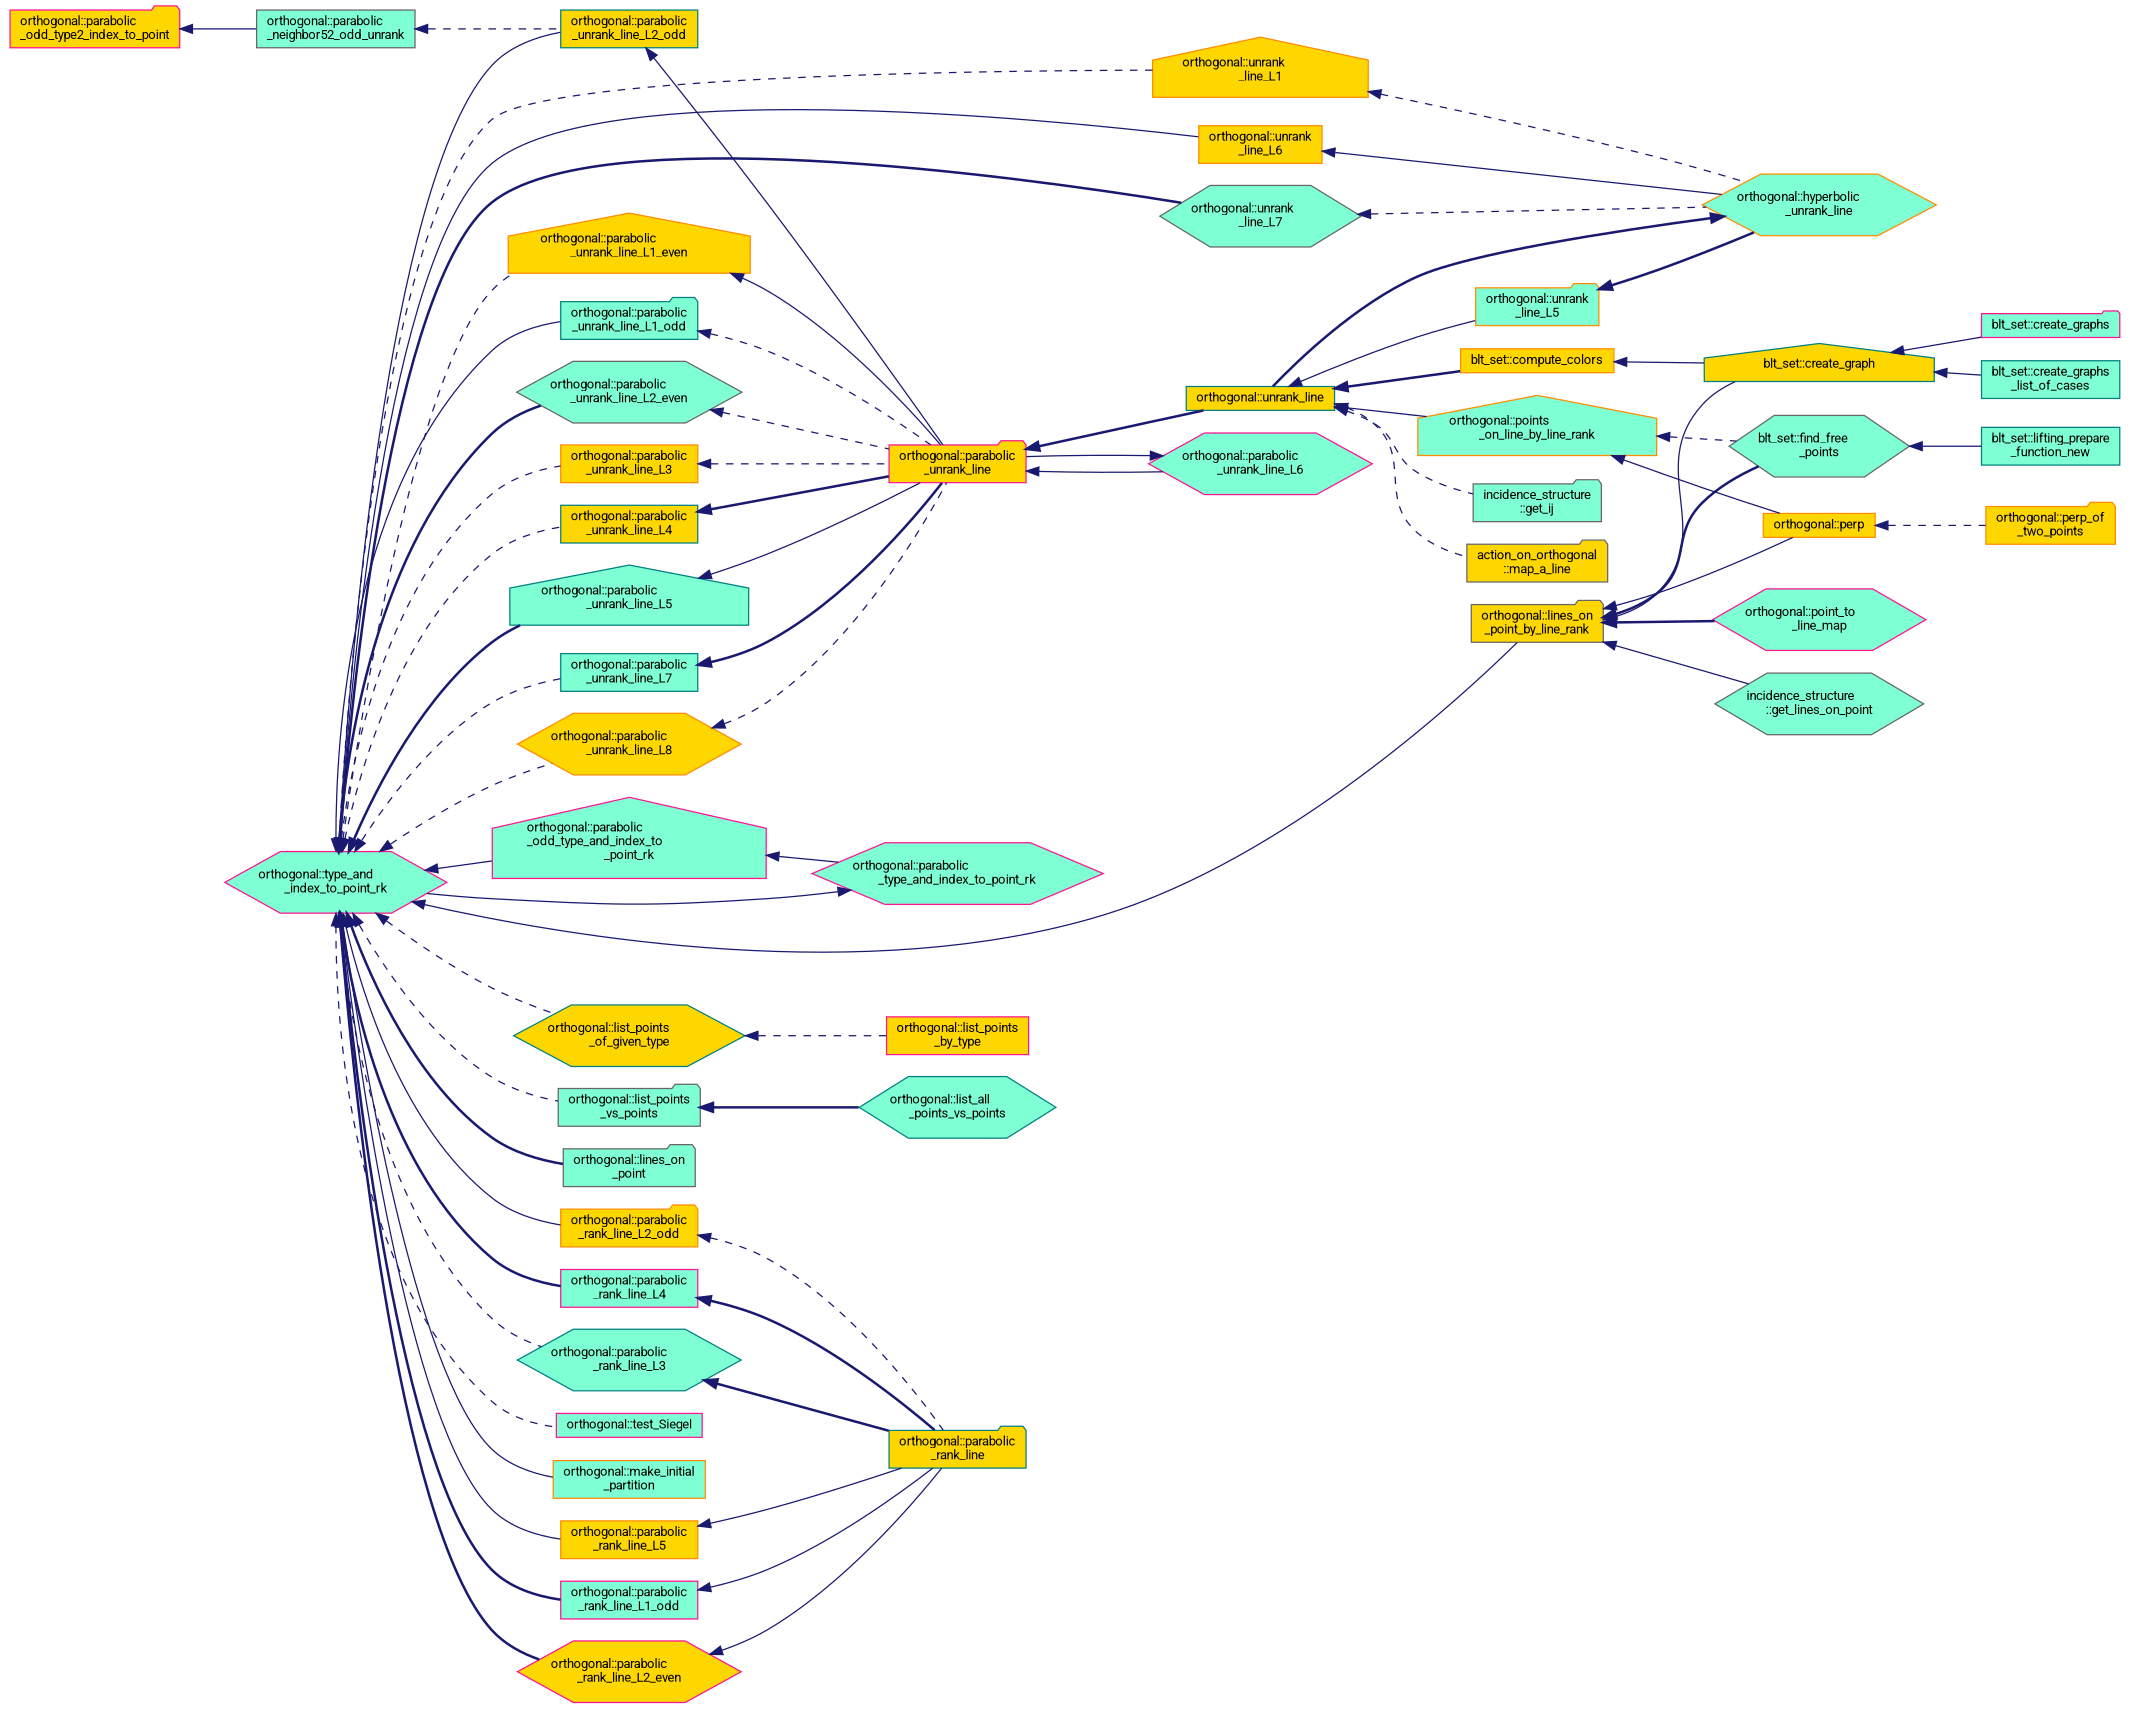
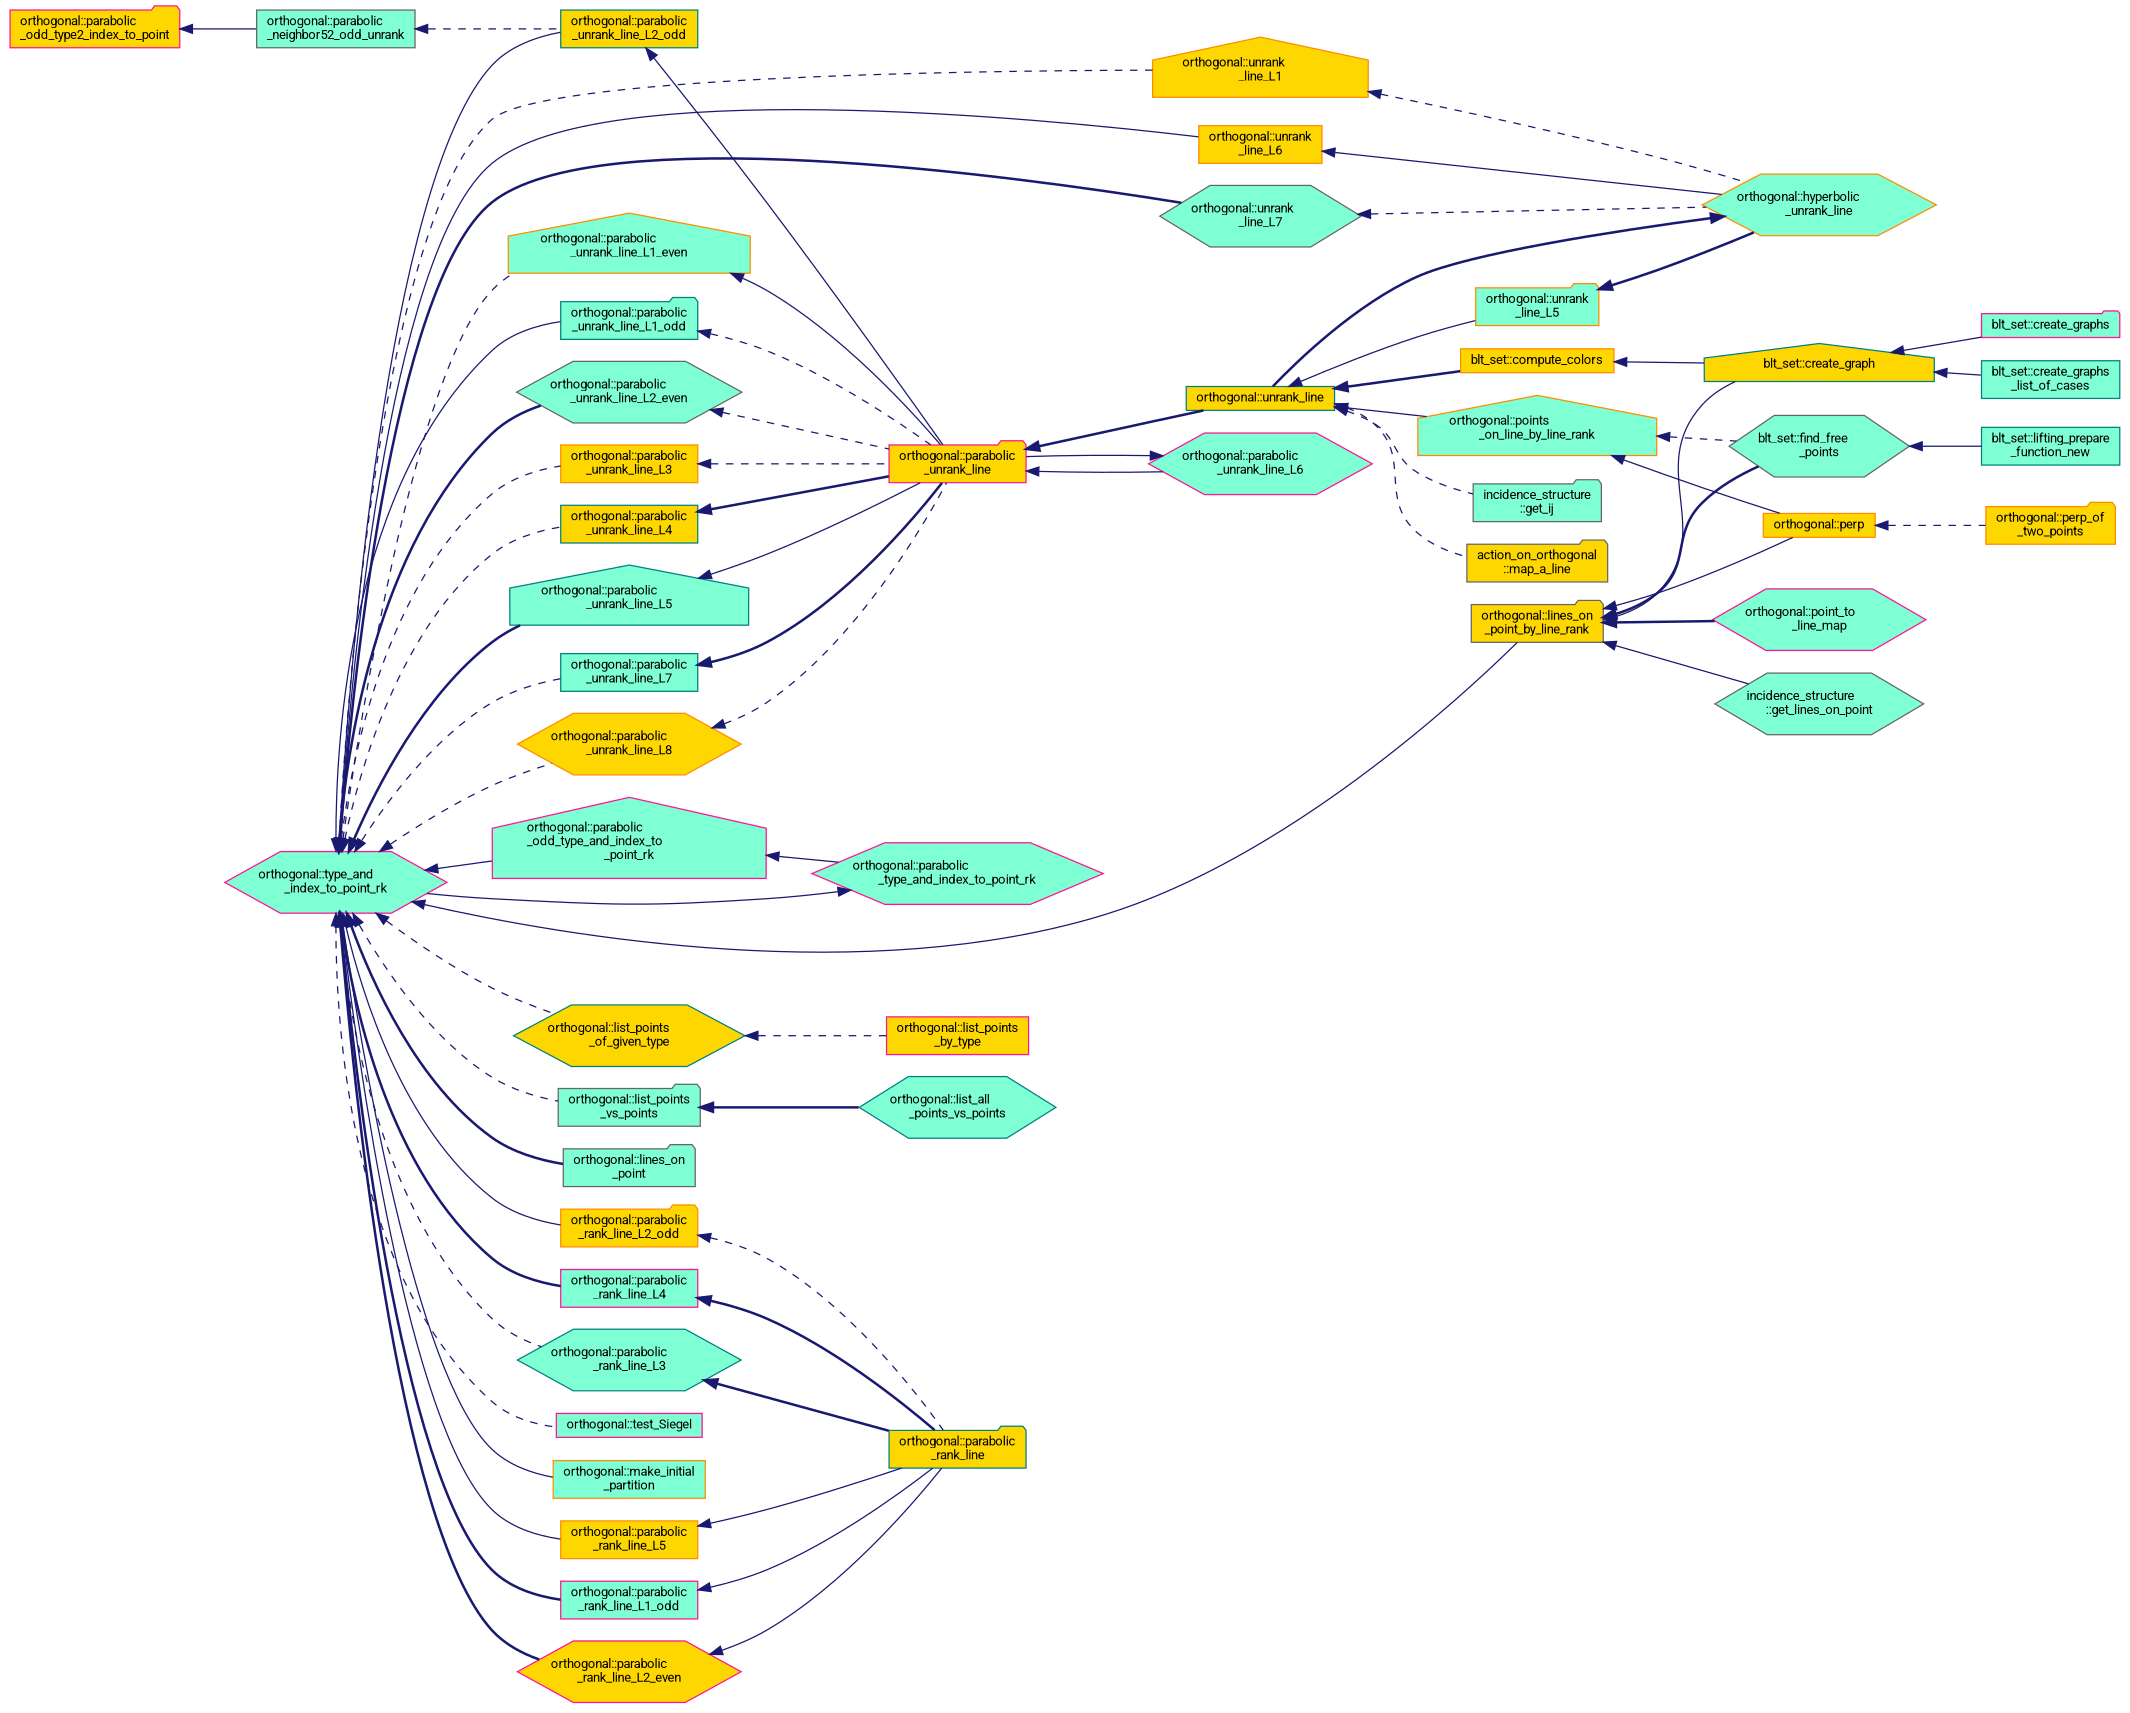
(629, 246) -> (629, 246)
